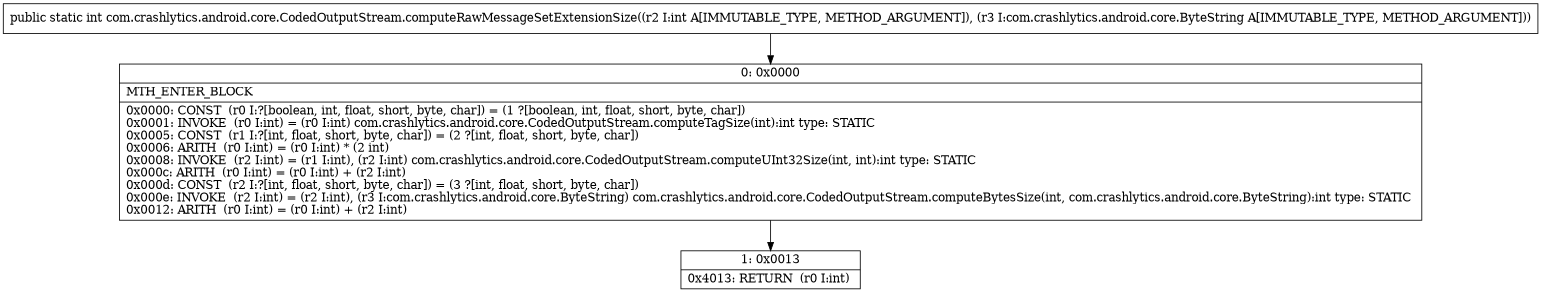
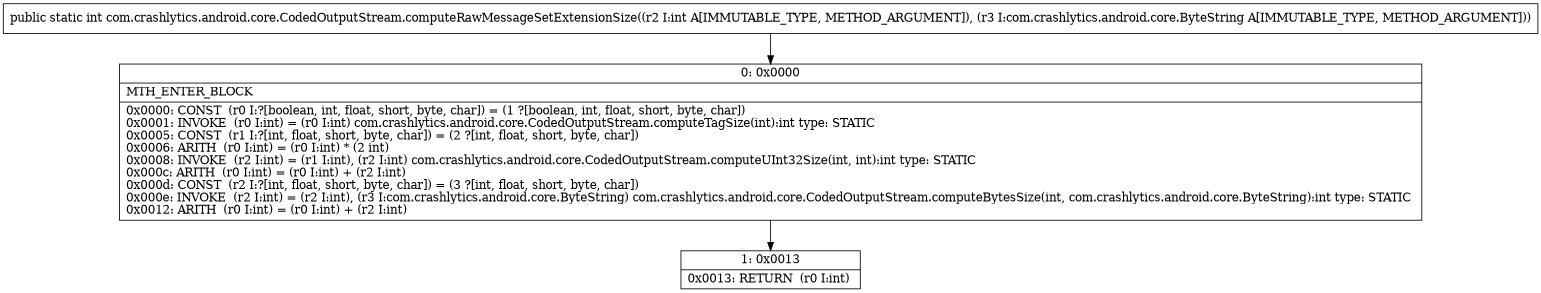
(771, 279) -> (771, 279)
